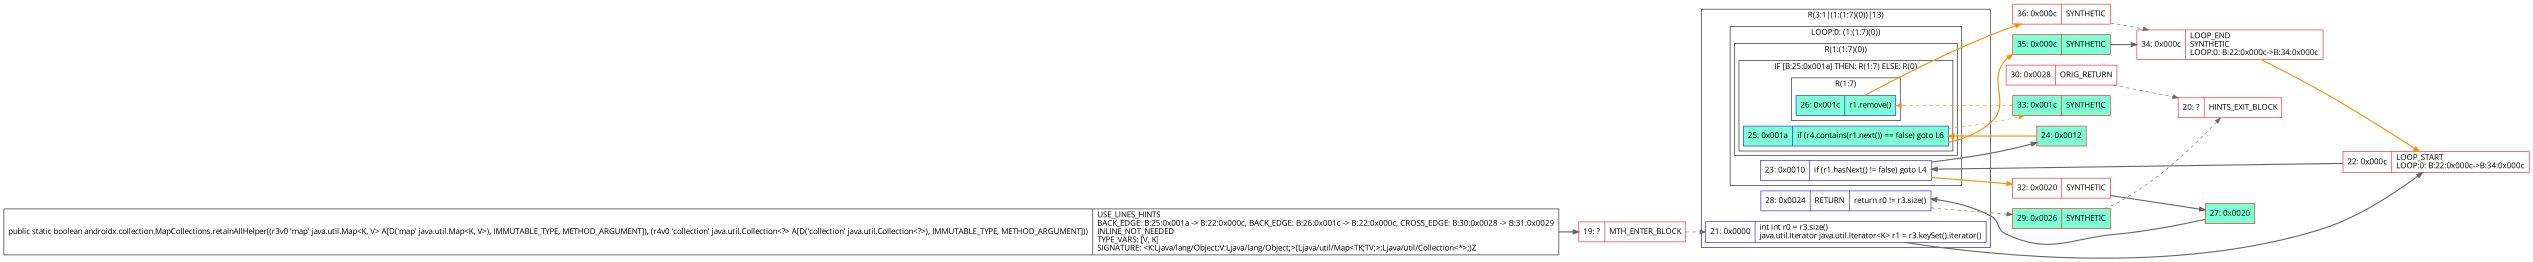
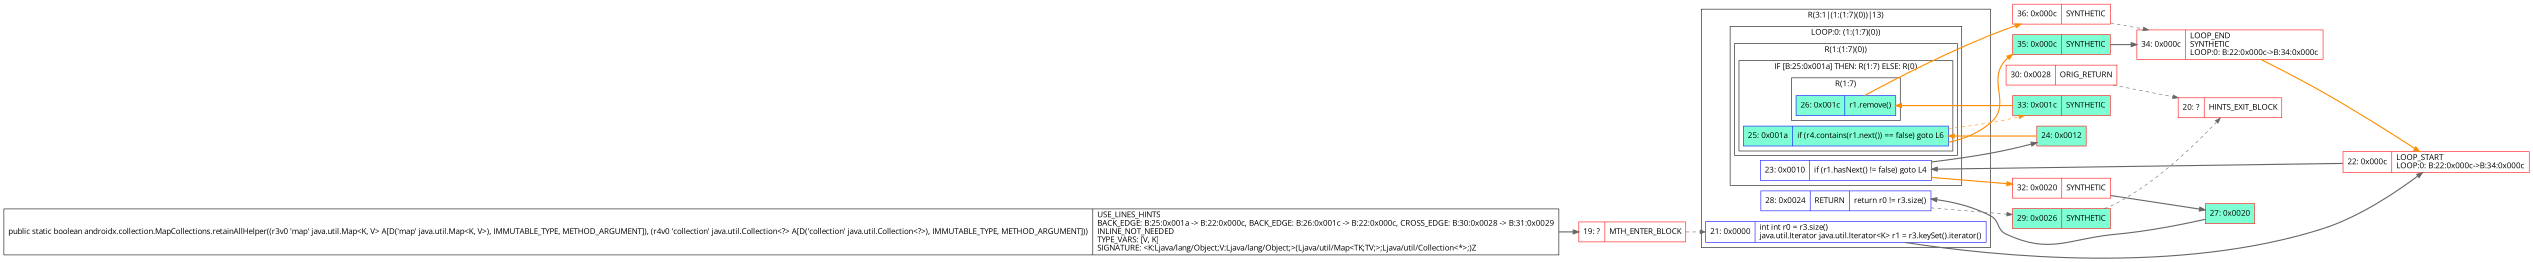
(1965, 106) -> (1965, 106)
